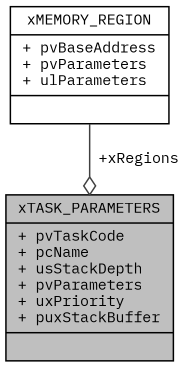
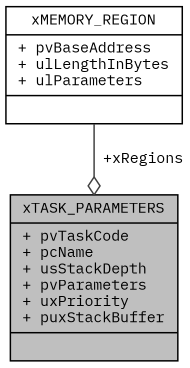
(85, 64) -> (94, 64)
